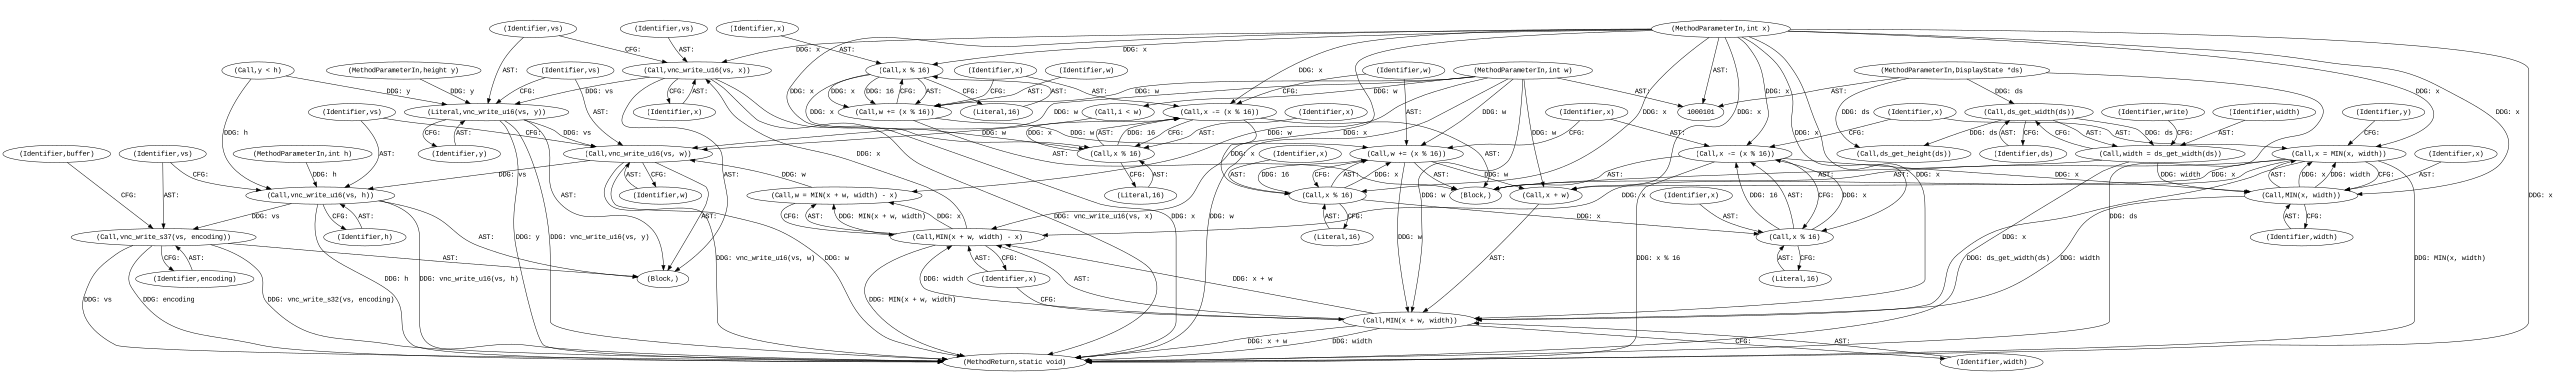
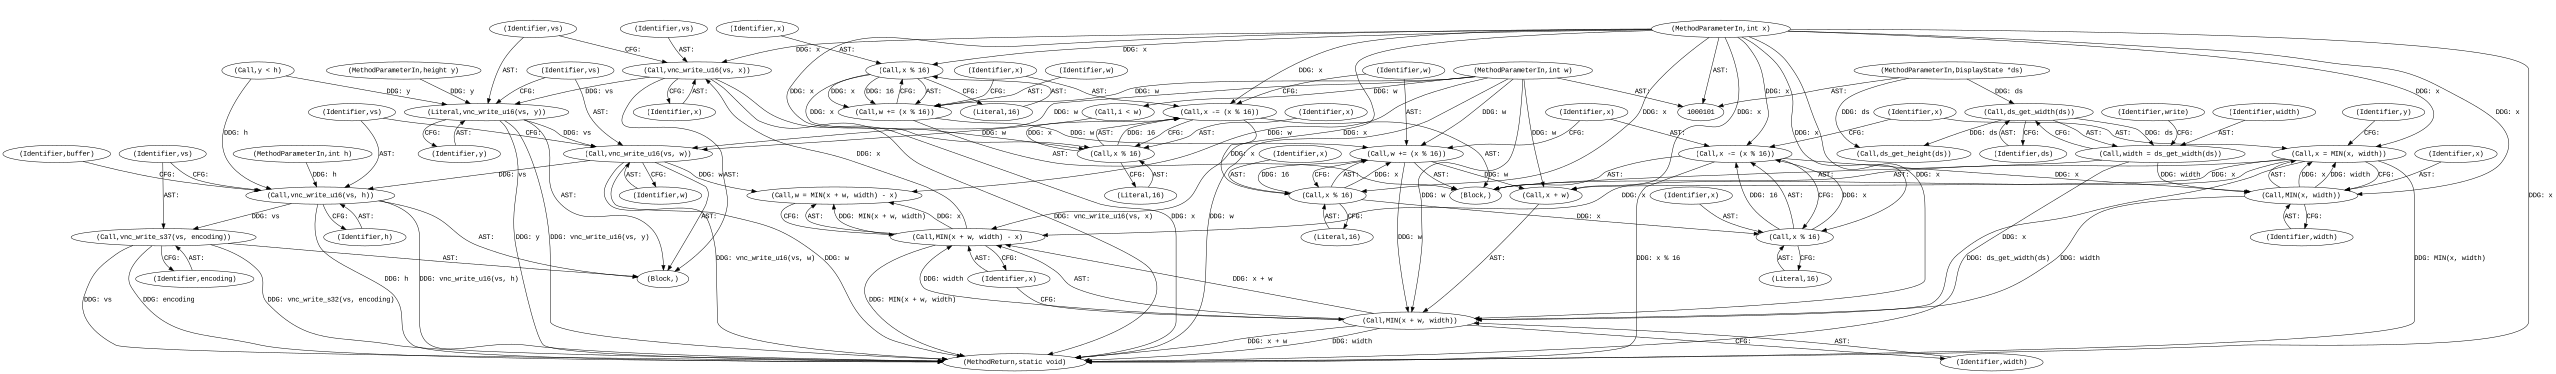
(754, 171) -> (707, 181)
(108, 194) -> (168, 180)
(1935, 340) -> none
